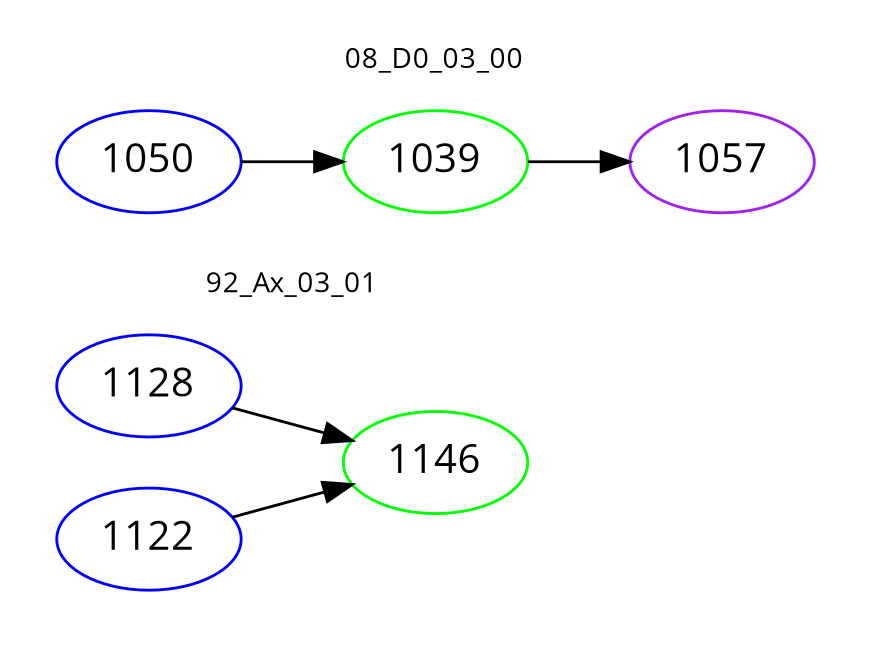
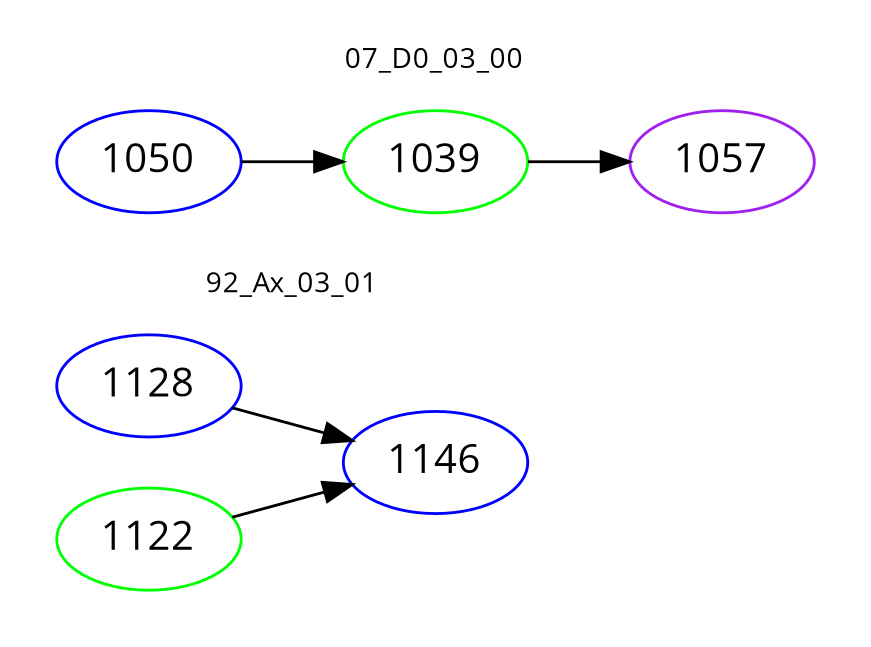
(436, 61) -> (436, 61)
(436, 463) -> (436, 463)
(149, 539) -> (149, 539)
